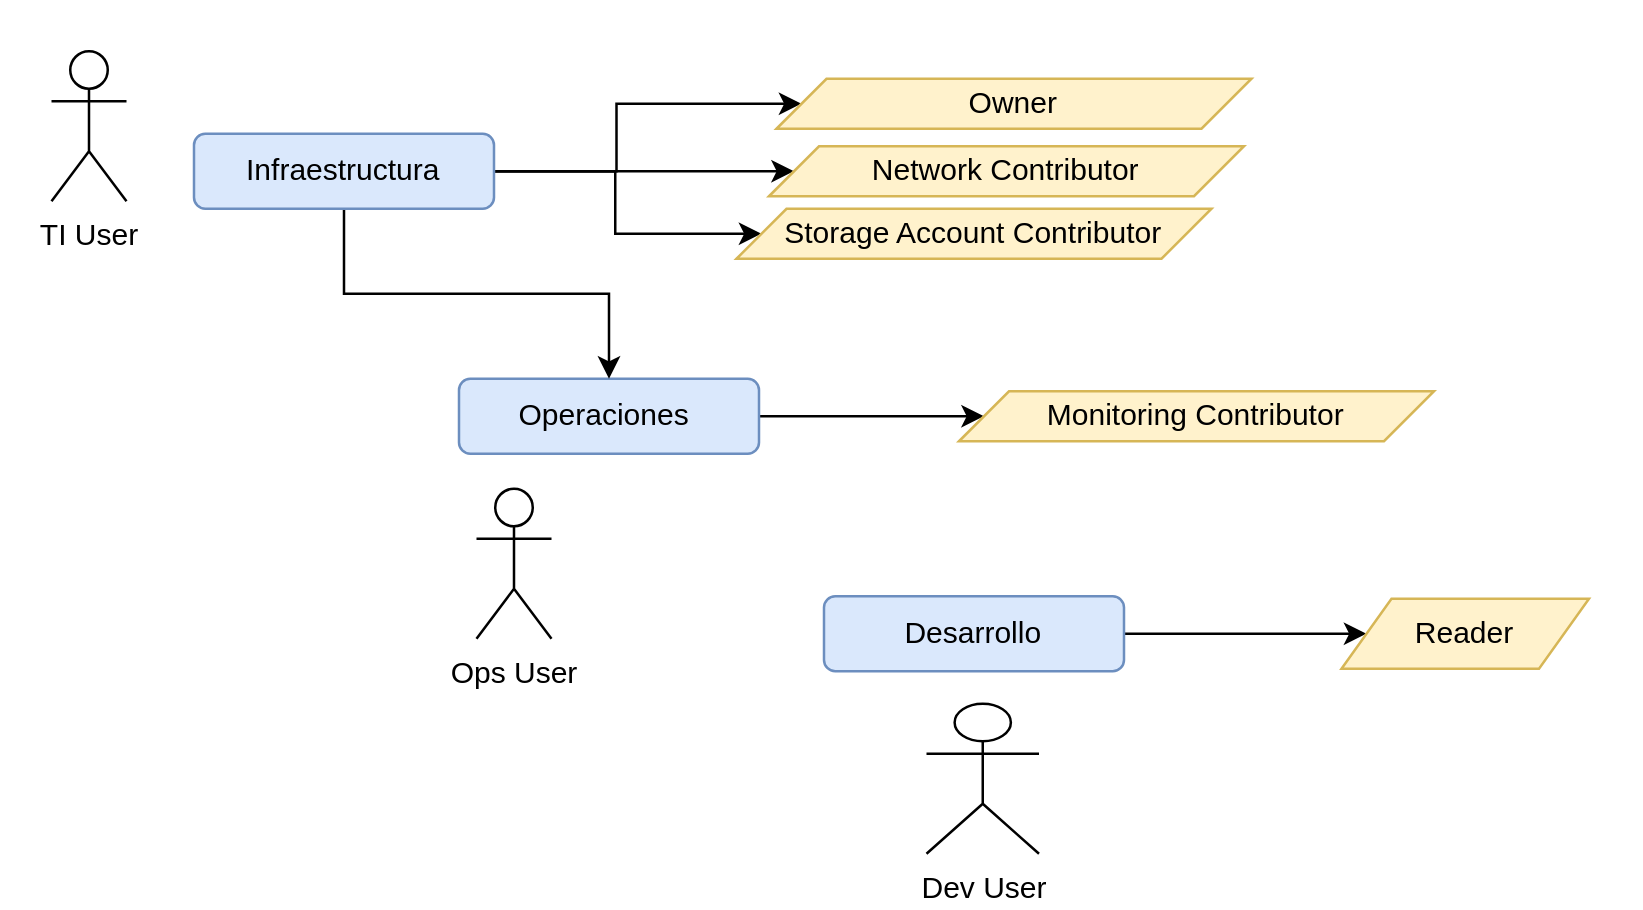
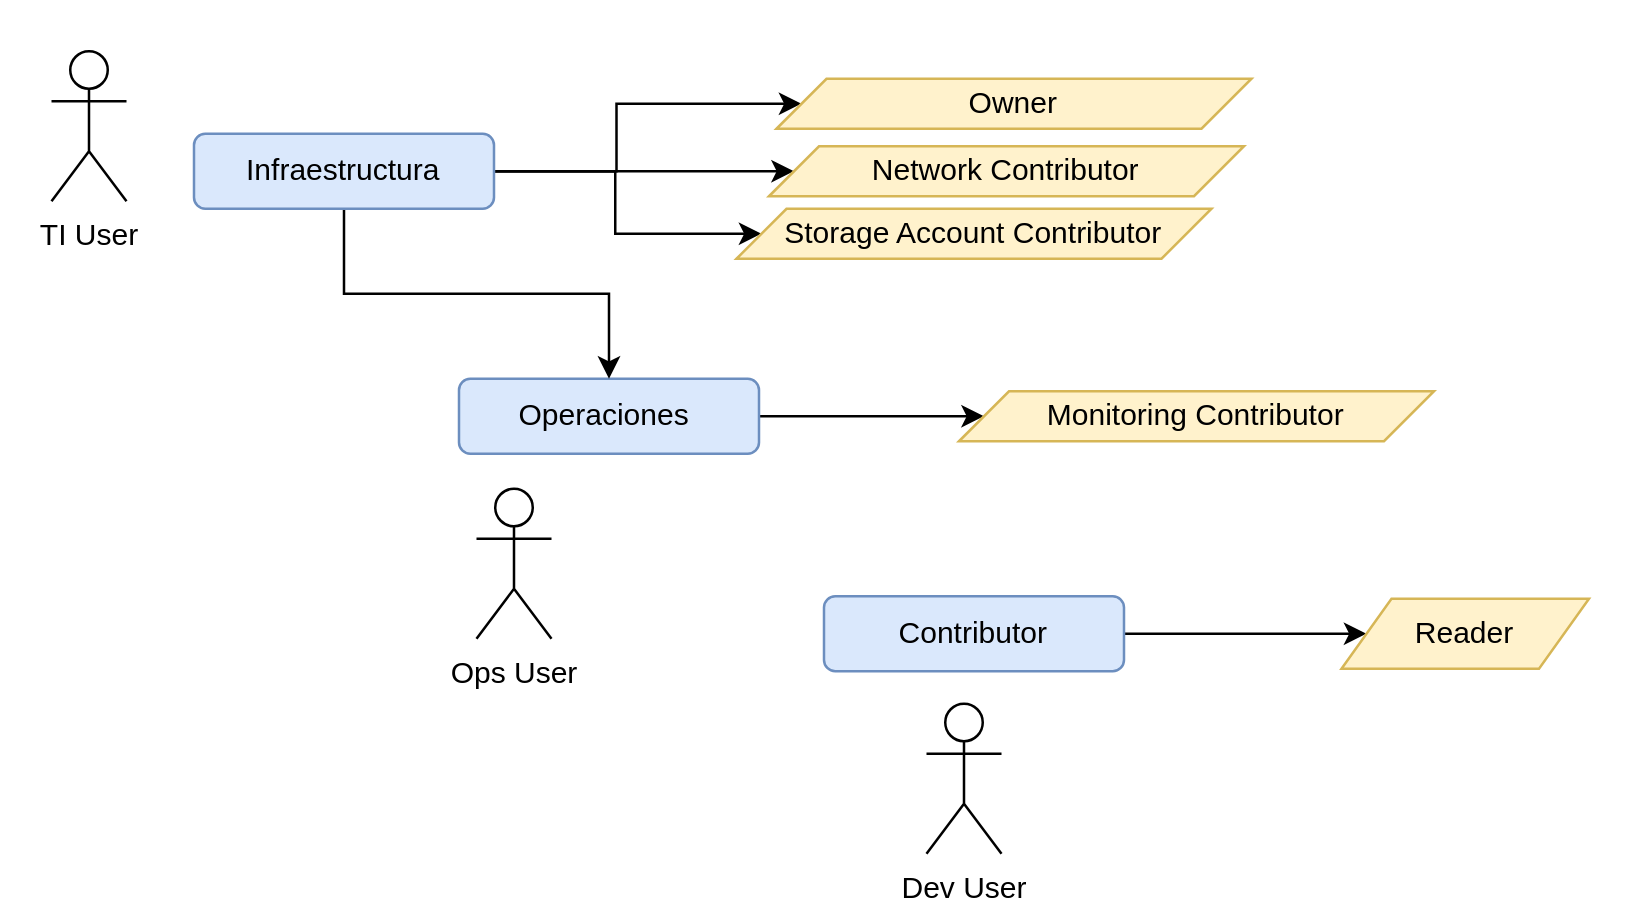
(974, 634) -> (974, 634)
(983, 779) -> (964, 779)
